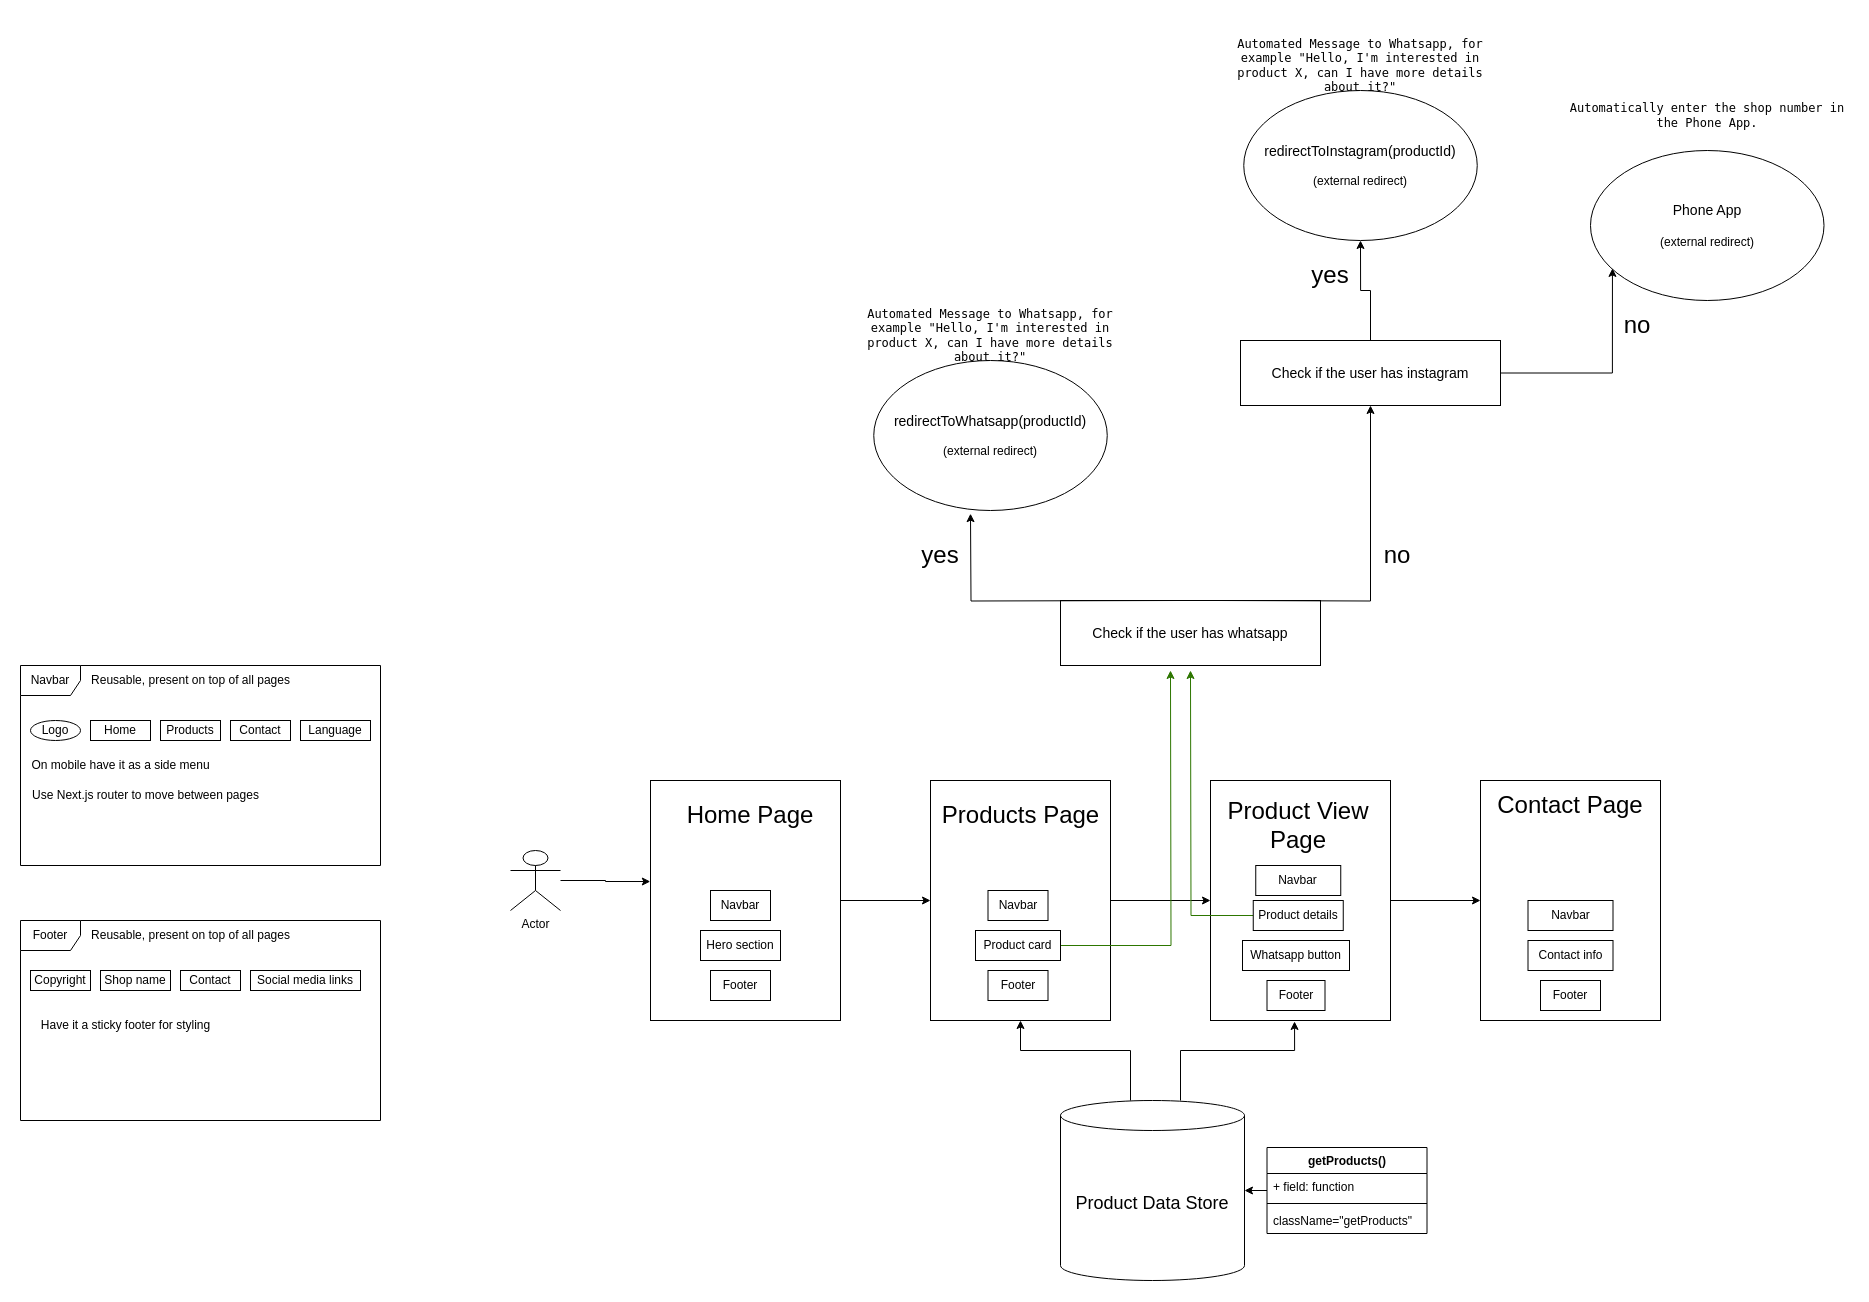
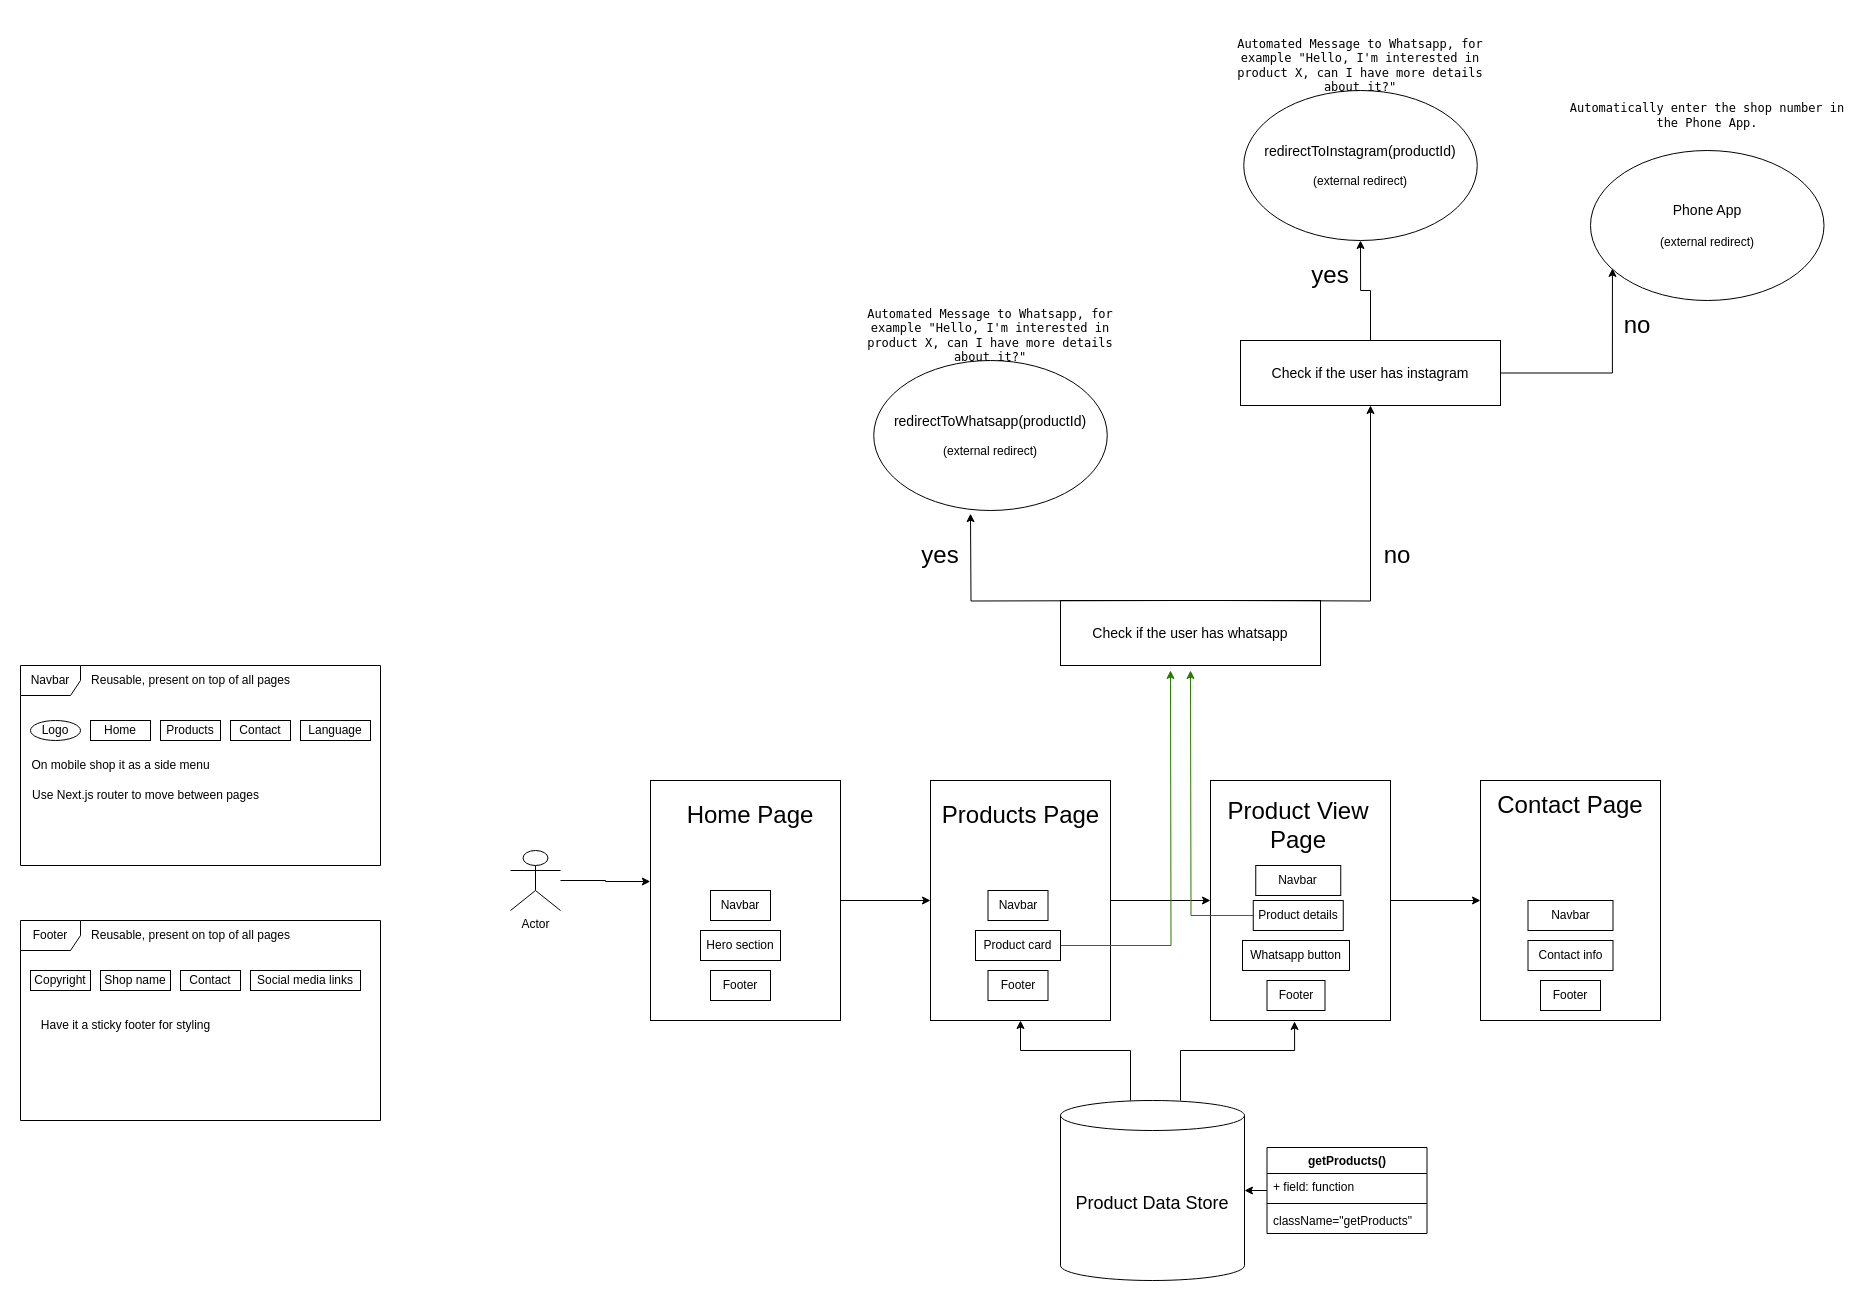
(121, 766) -> (121, 766)
